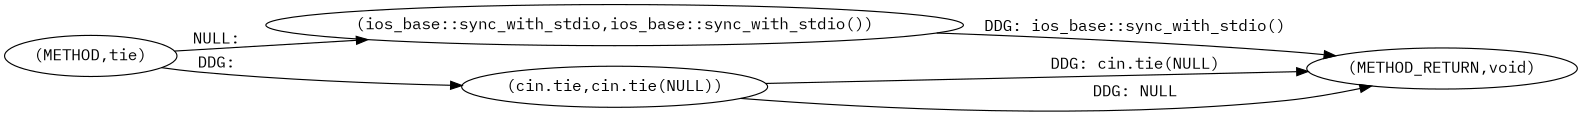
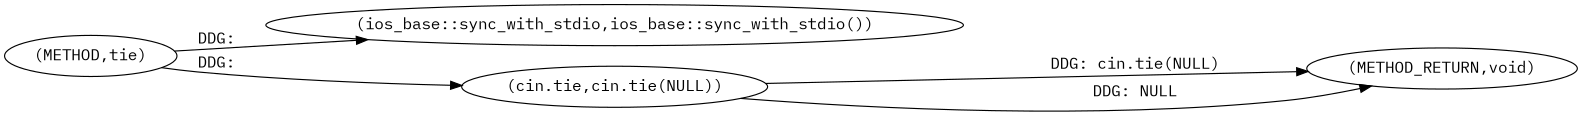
(221, 39) -> (221, 39)
(1130, 42) -> none
